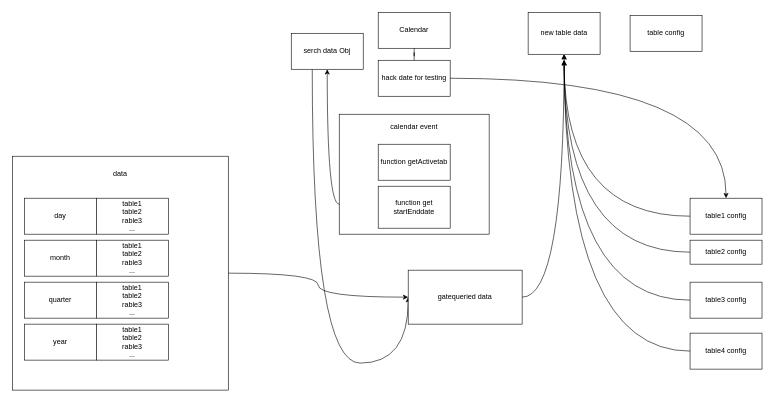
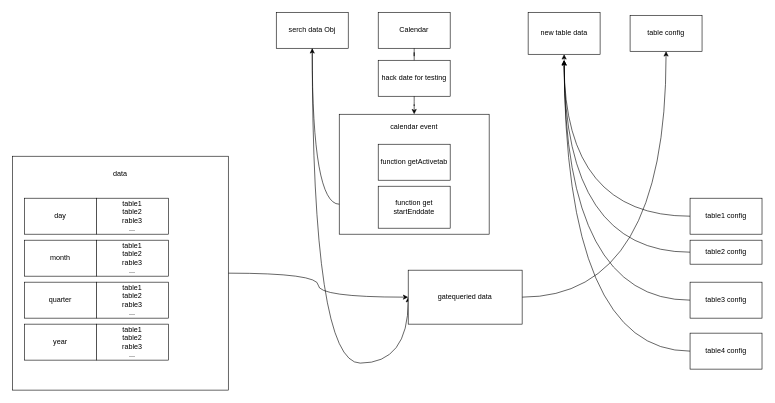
(327, 51) -> (312, 30)
(613, 94) -> (414, 105)
(558, 211) -> (655, 173)
